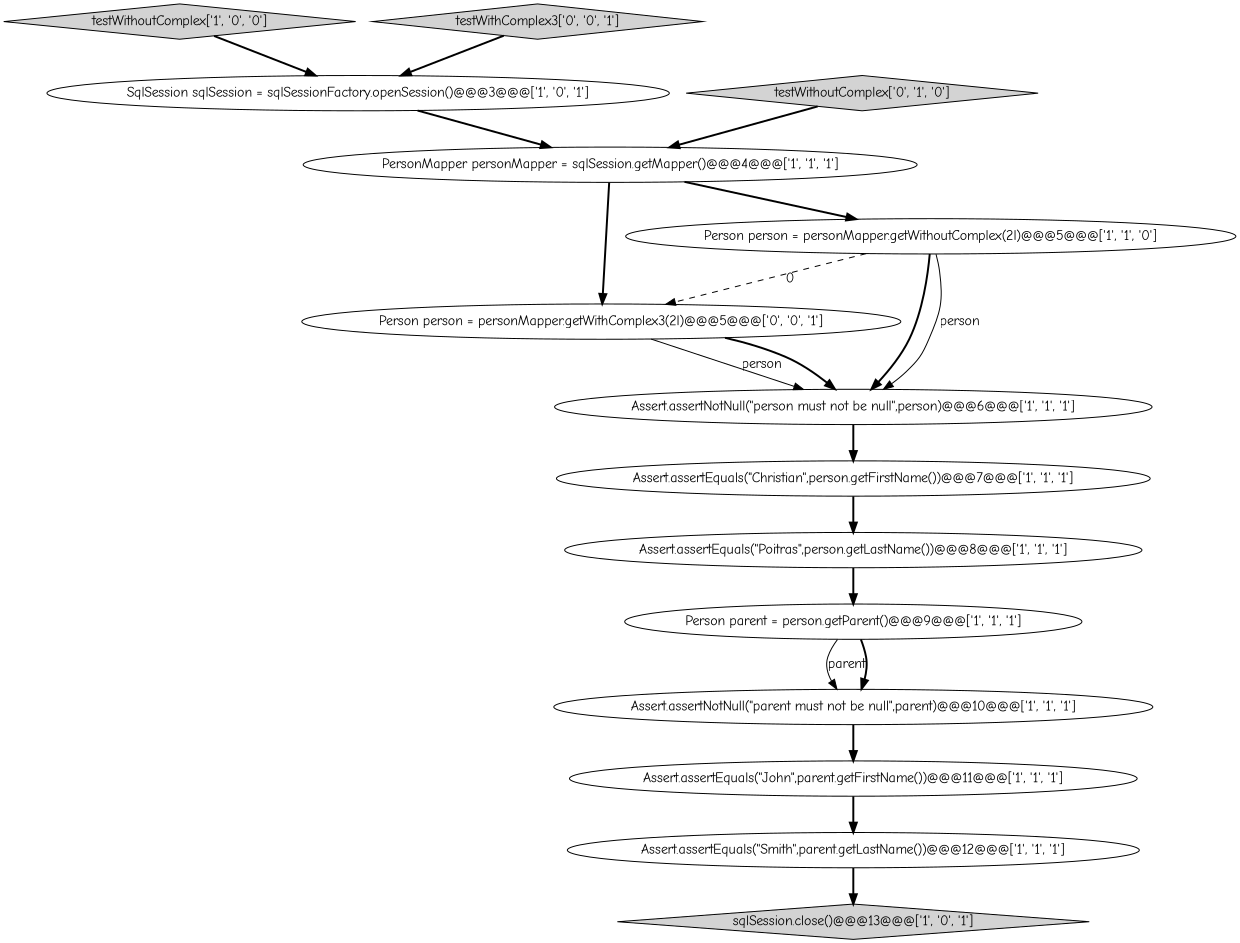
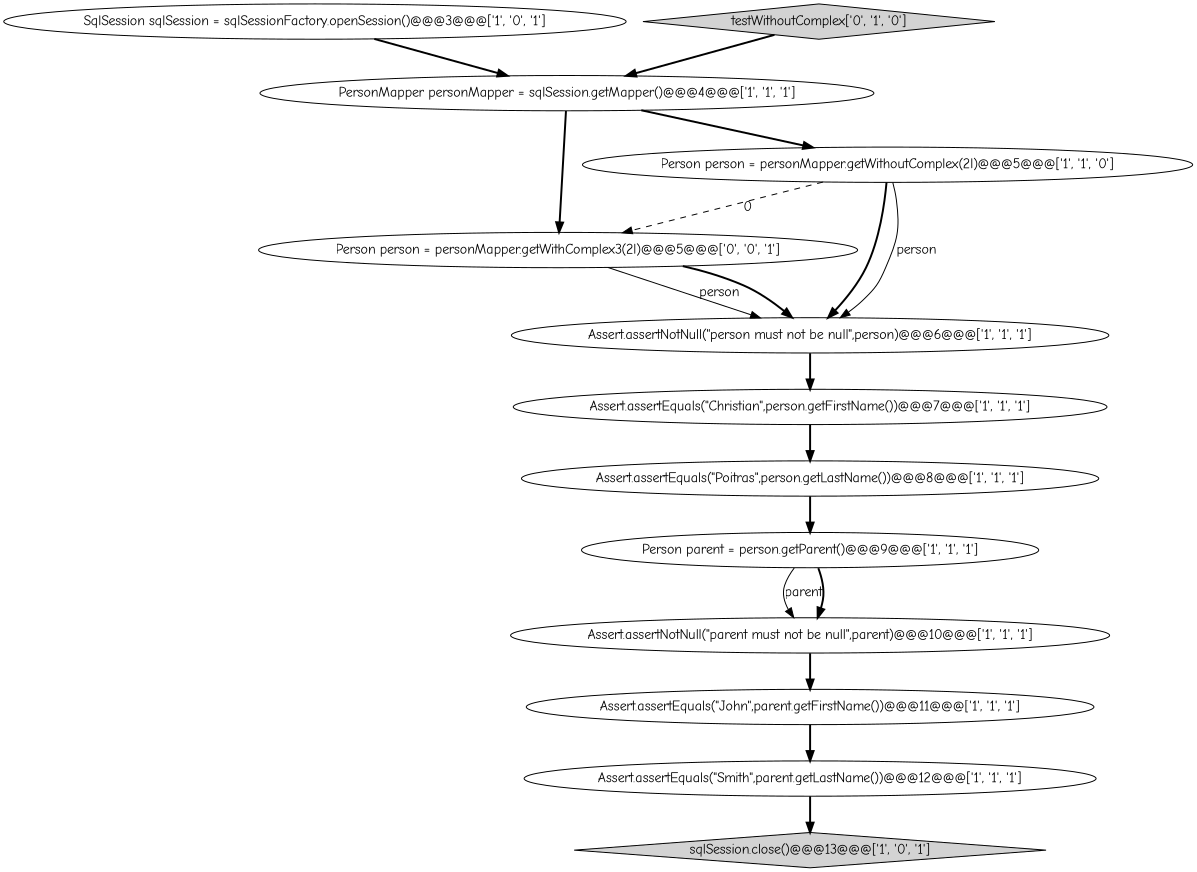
(180, 22) -> none
(538, 22) -> none
